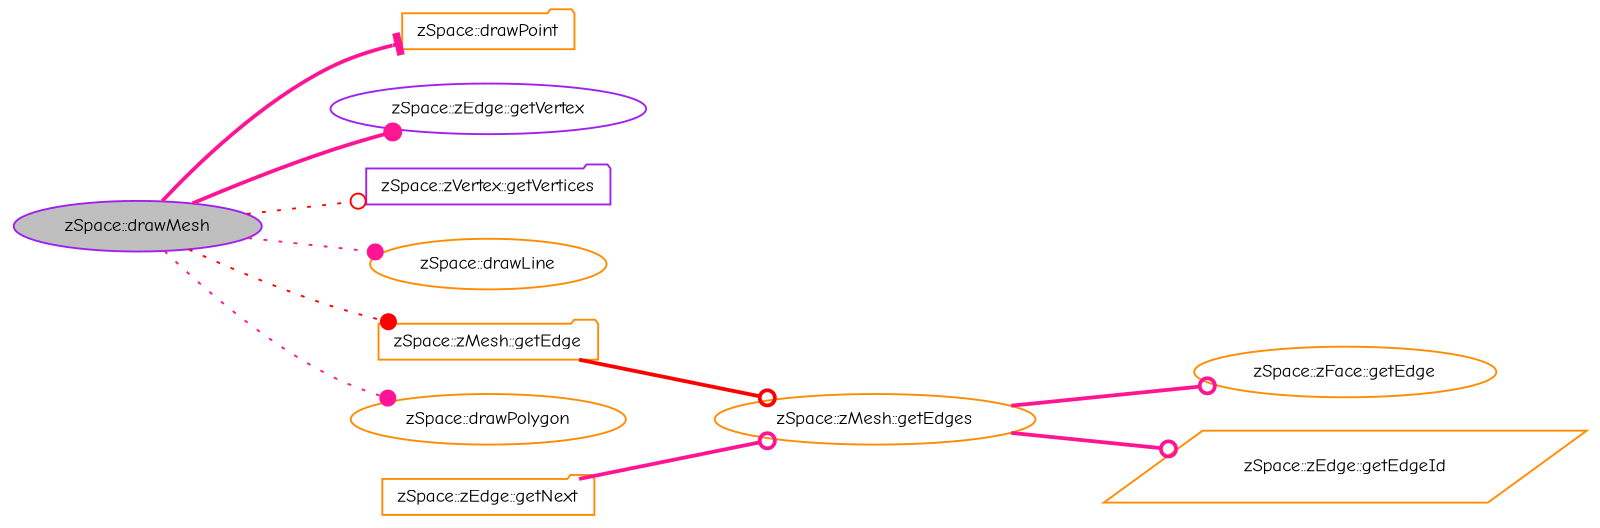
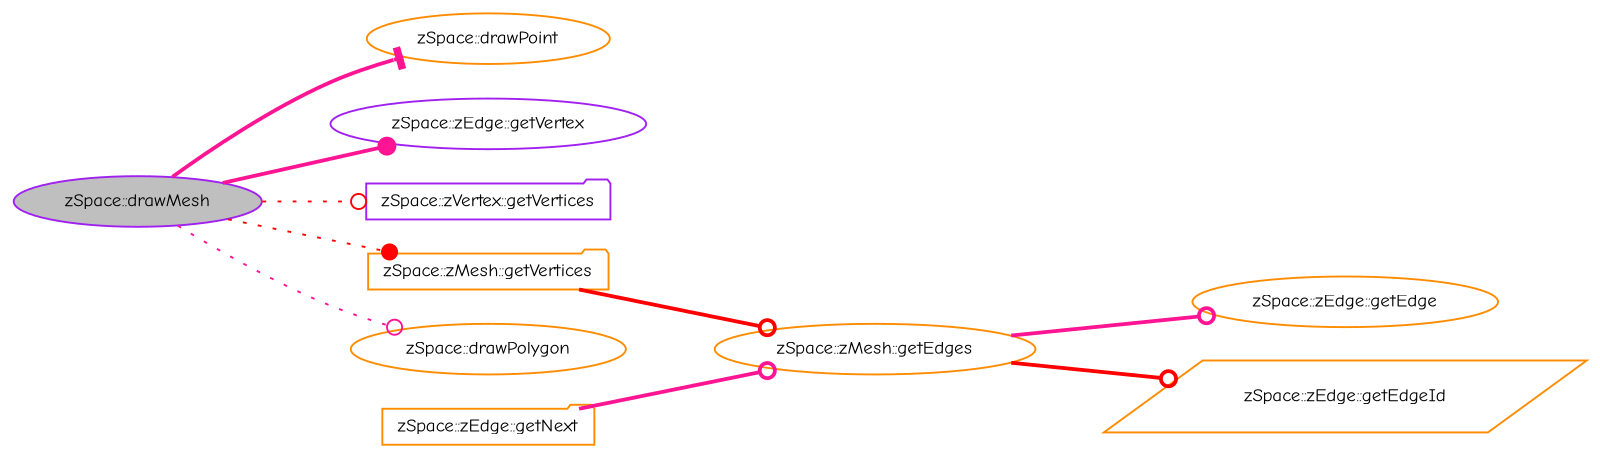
(488, 31) -> (488, 39)
(488, 264) -> none
(265, 335) -> (279, 282)
(488, 342) -> (488, 272)
(1345, 372) -> (1345, 302)
(1086, 441) -> (1086, 370)
